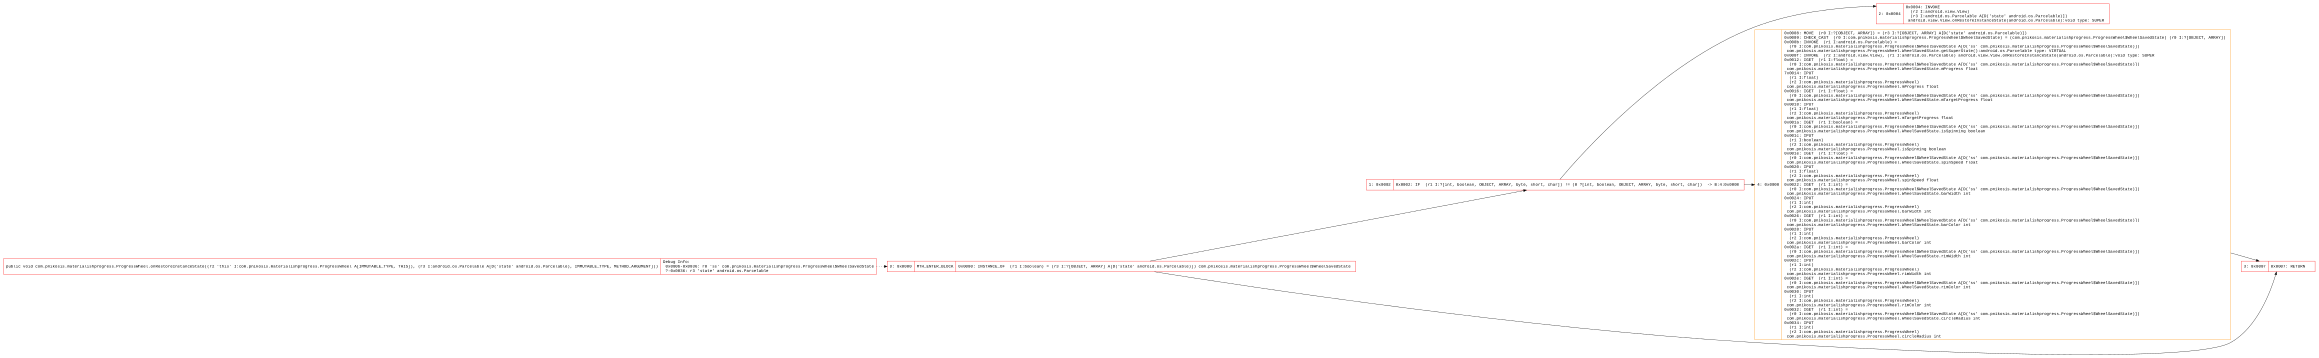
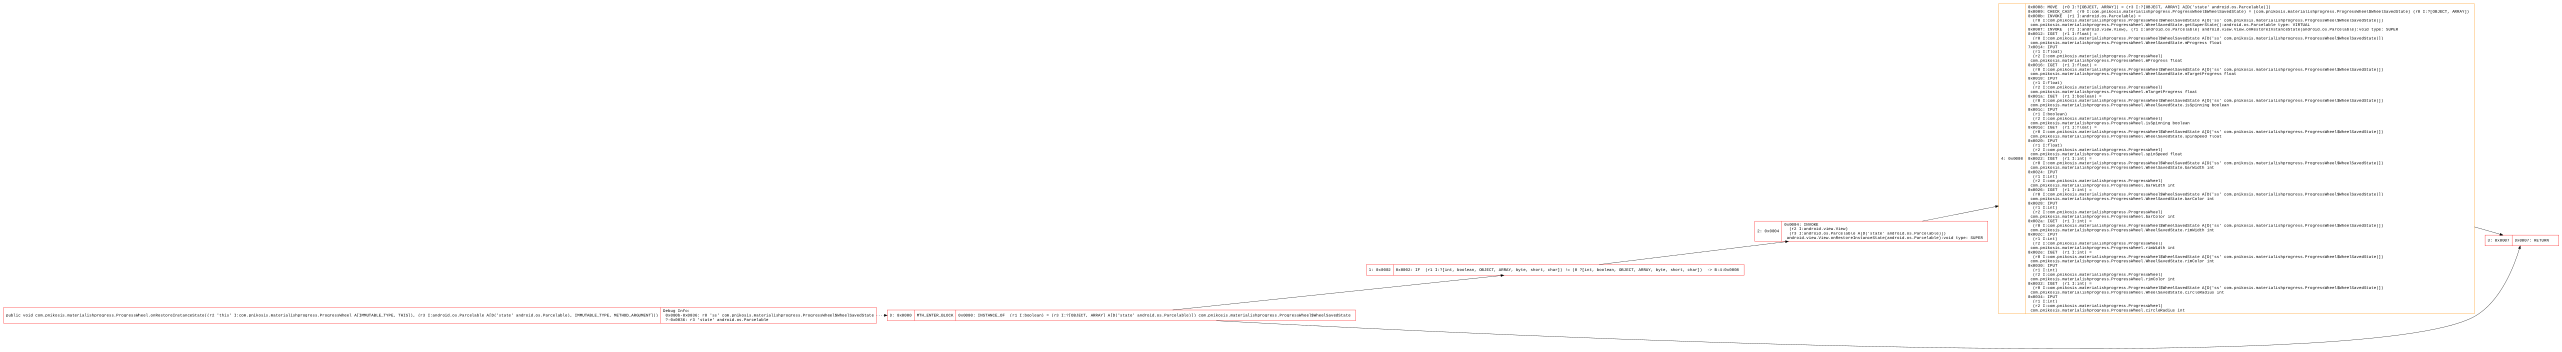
(1748, 185) -> (1959, 214)
